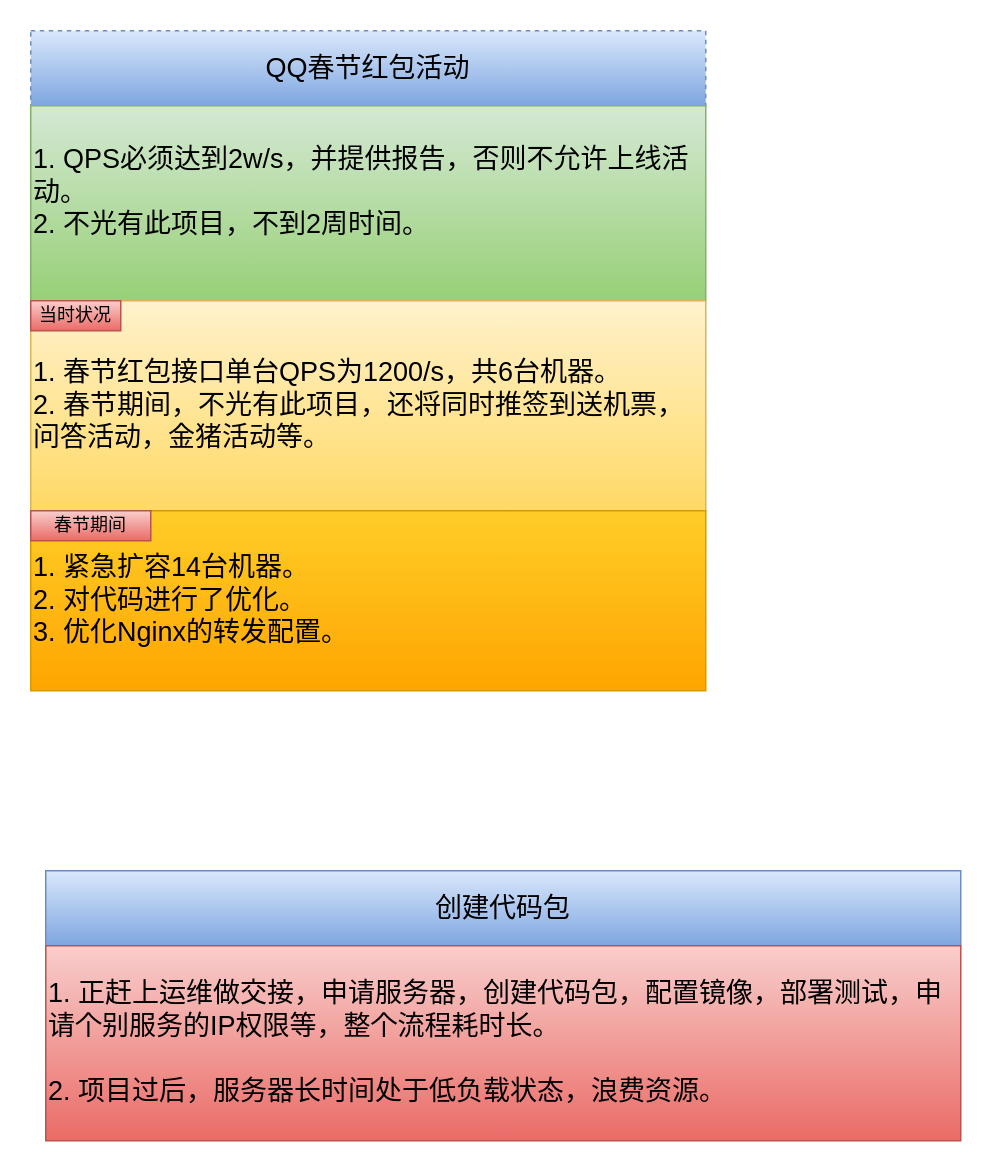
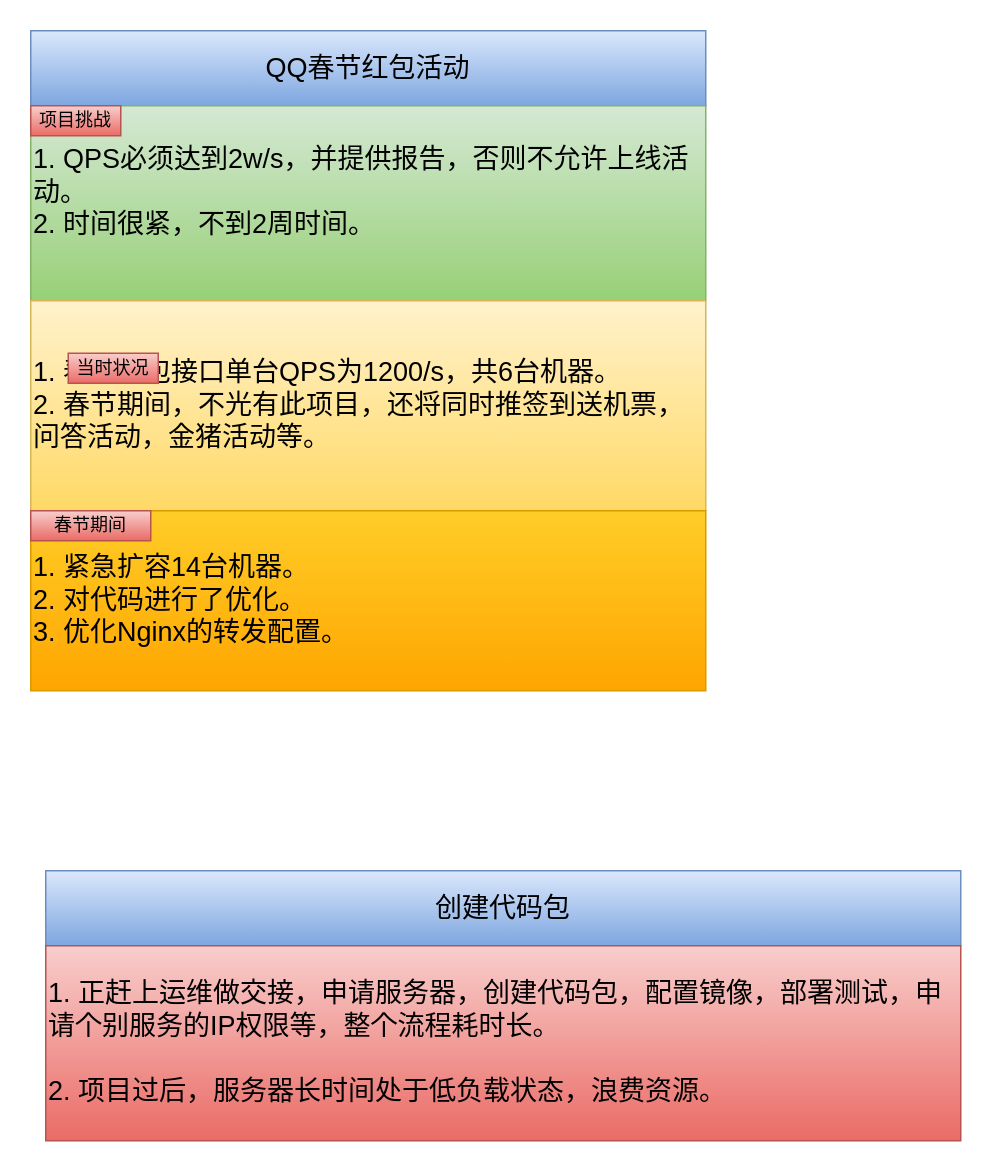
(368, 68) -> (368, 68)
none -> (76, 121)
(268, 203) -> (268, 203)
(76, 316) -> (113, 368)
